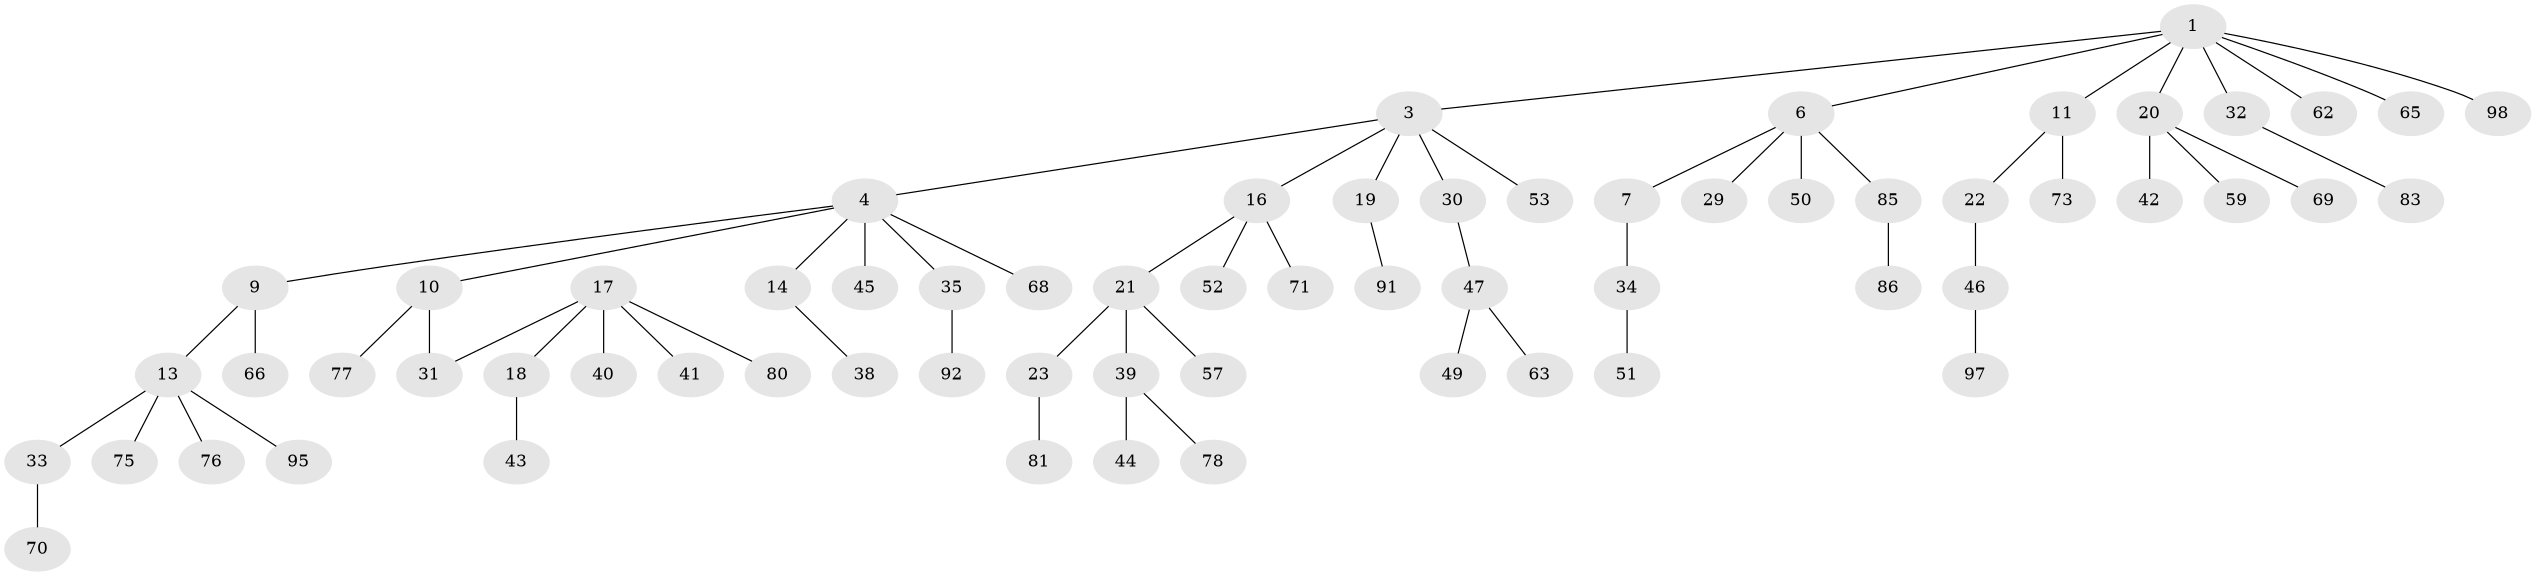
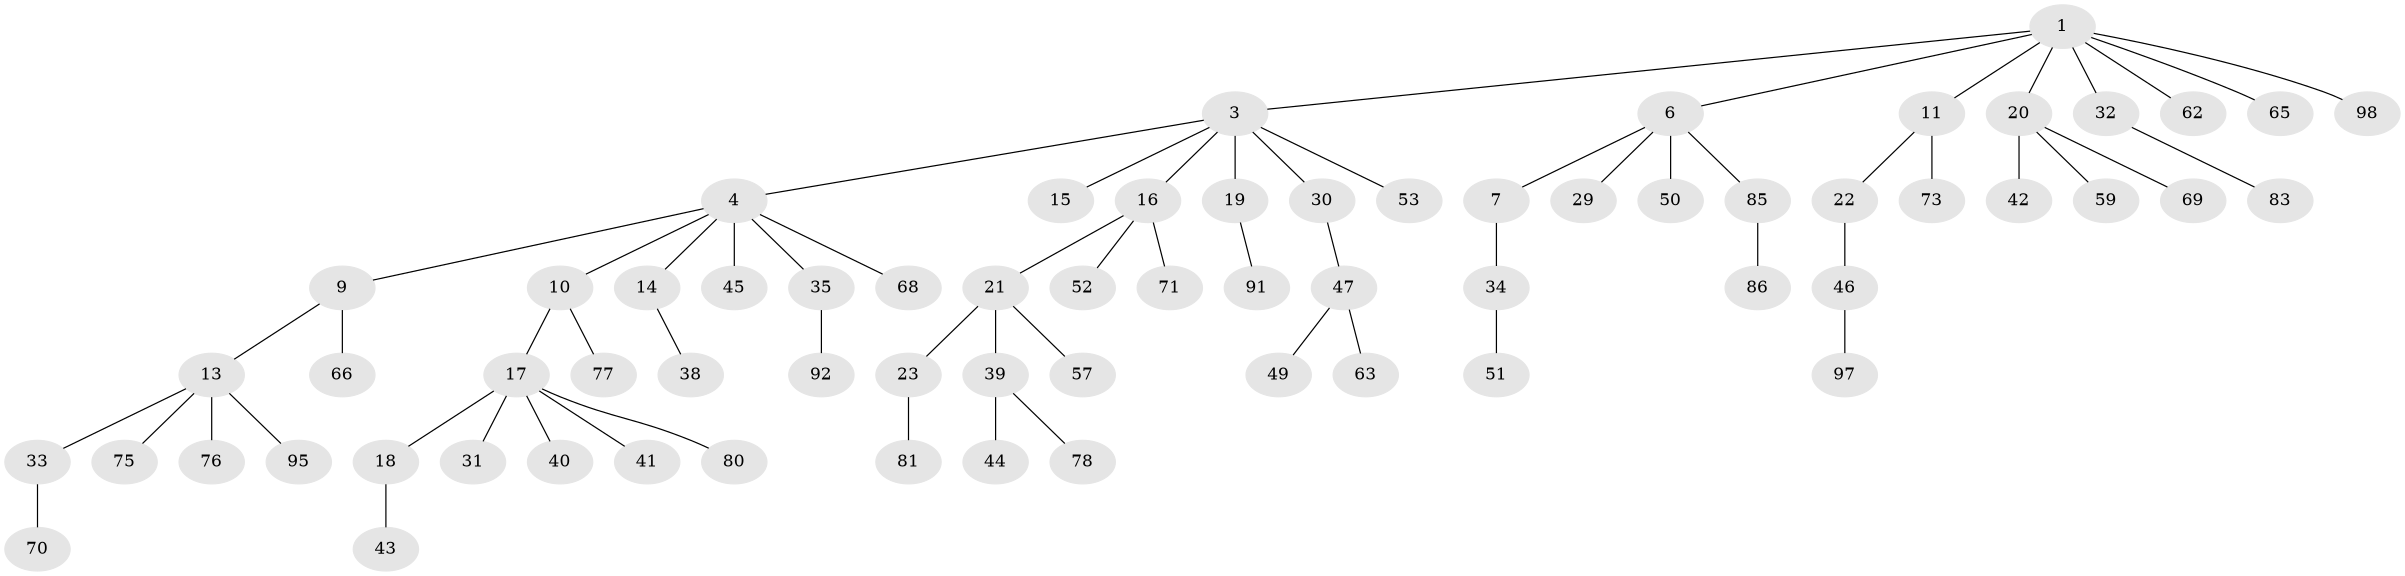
none -> (1061, 201)
(429, 332) -> (538, 332)
